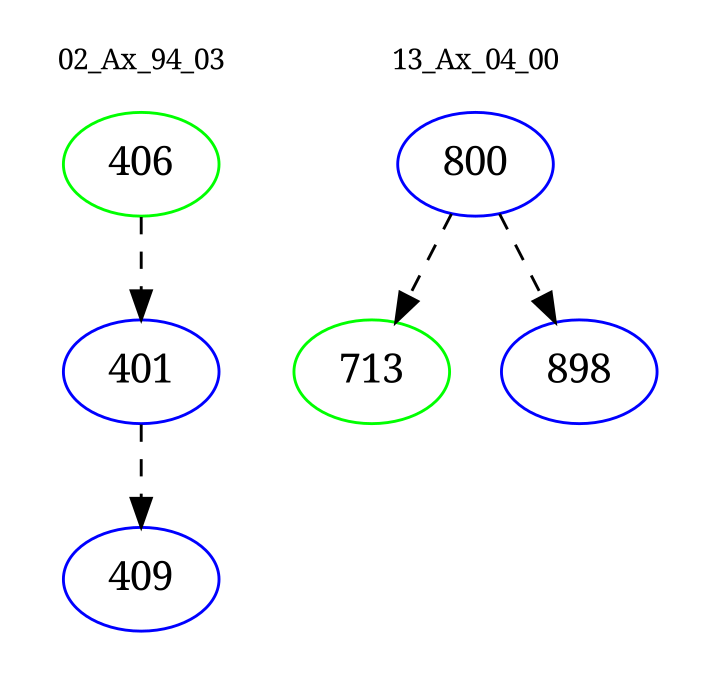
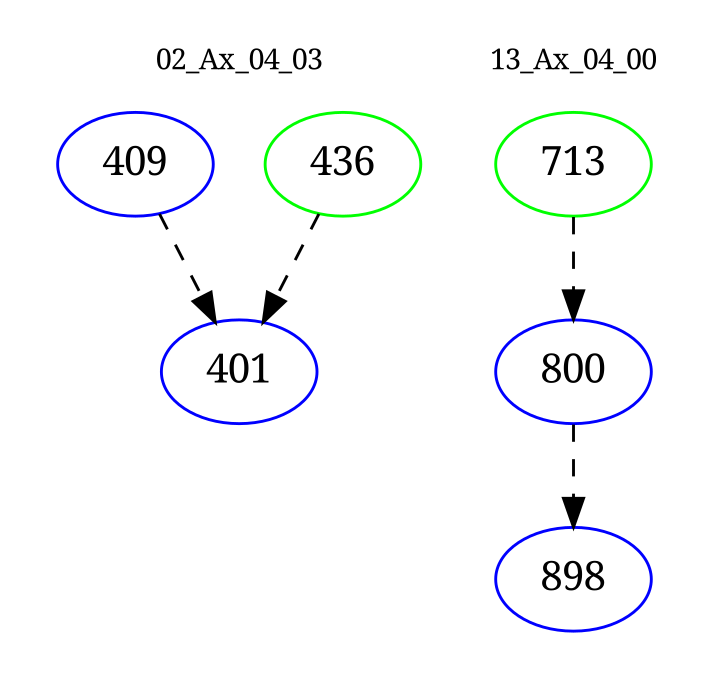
(141, 62) -> (239, 62)
(141, 164) -> (343, 164)
(430, 255) -> (574, 254)
(141, 461) -> (181, 255)
